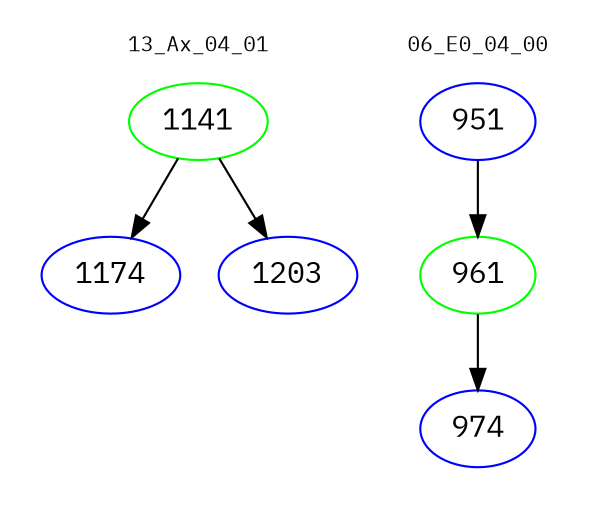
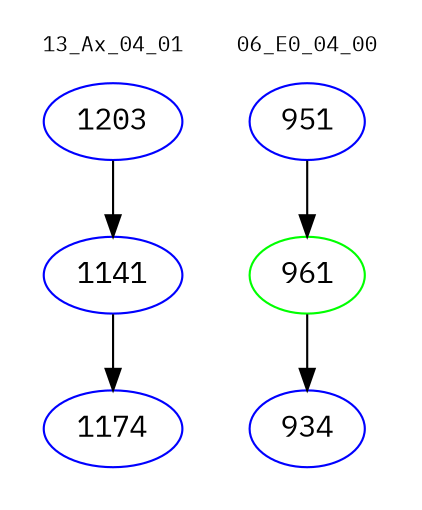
(198, 122) -> (113, 275)
(237, 189) -> (113, 188)
(478, 429) -> (307, 429)
